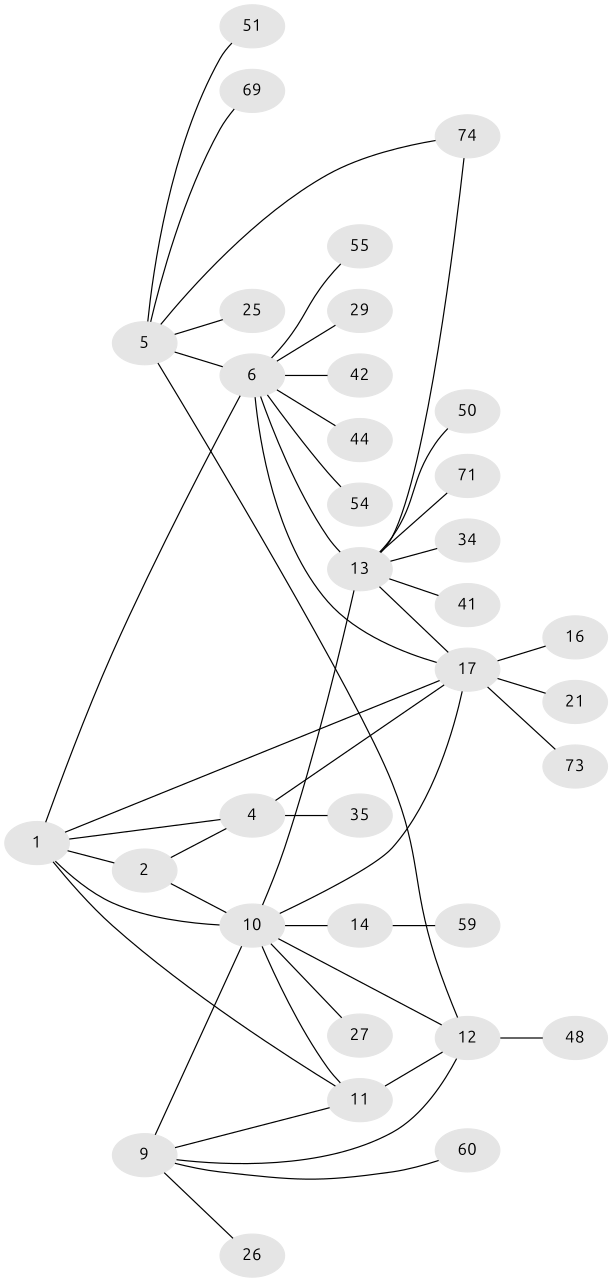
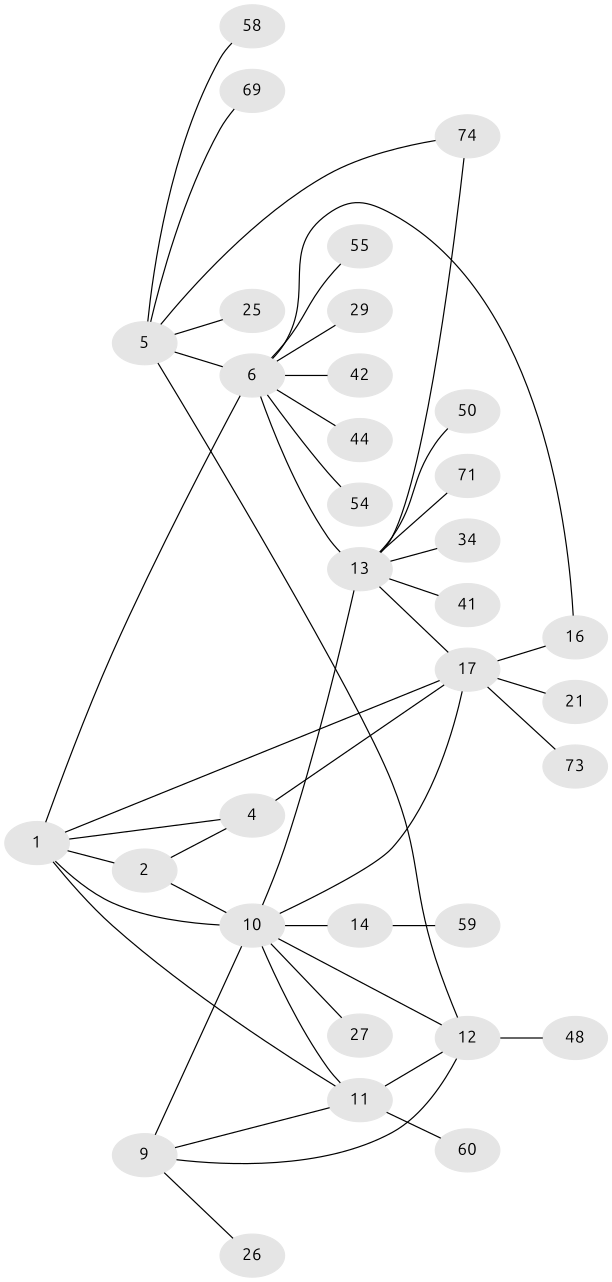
(252, 26) -> (252, 26)
(302, 563) -> (475, 291)
(360, 816) -> none
(307, 1179) -> (415, 1126)
